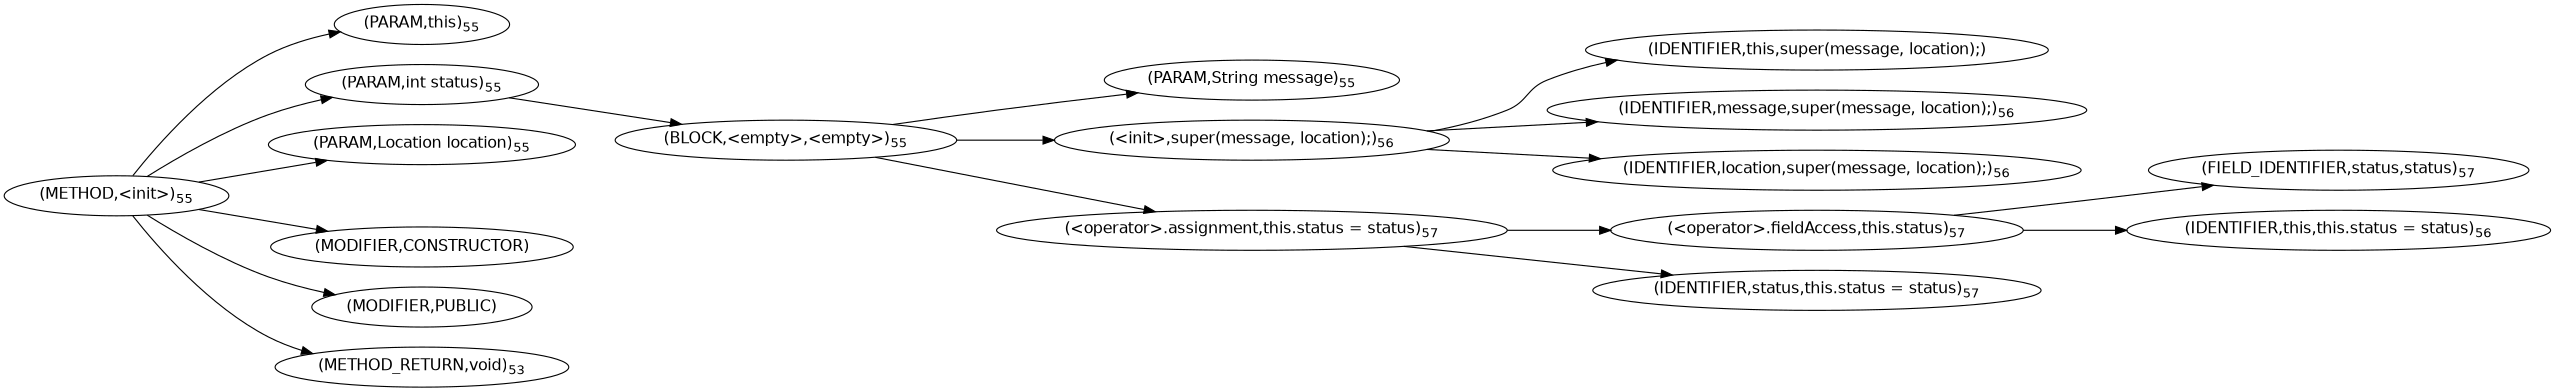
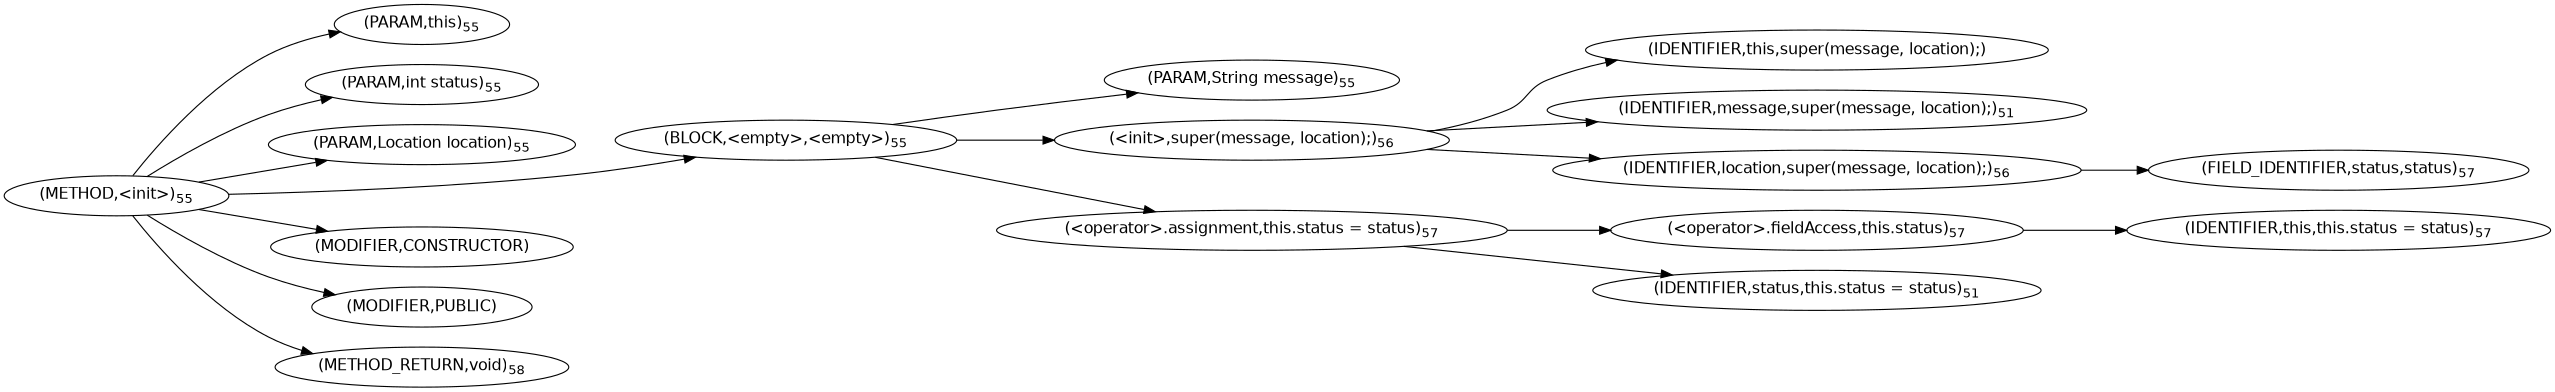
(2007, 108) -> (2007, 108)
(590, 110) -> (457, 184)
(2078, 201) -> (2109, 170)
(2484, 229) -> (2484, 229)
(1972, 289) -> (1972, 289)
(517, 365) -> (517, 365)
